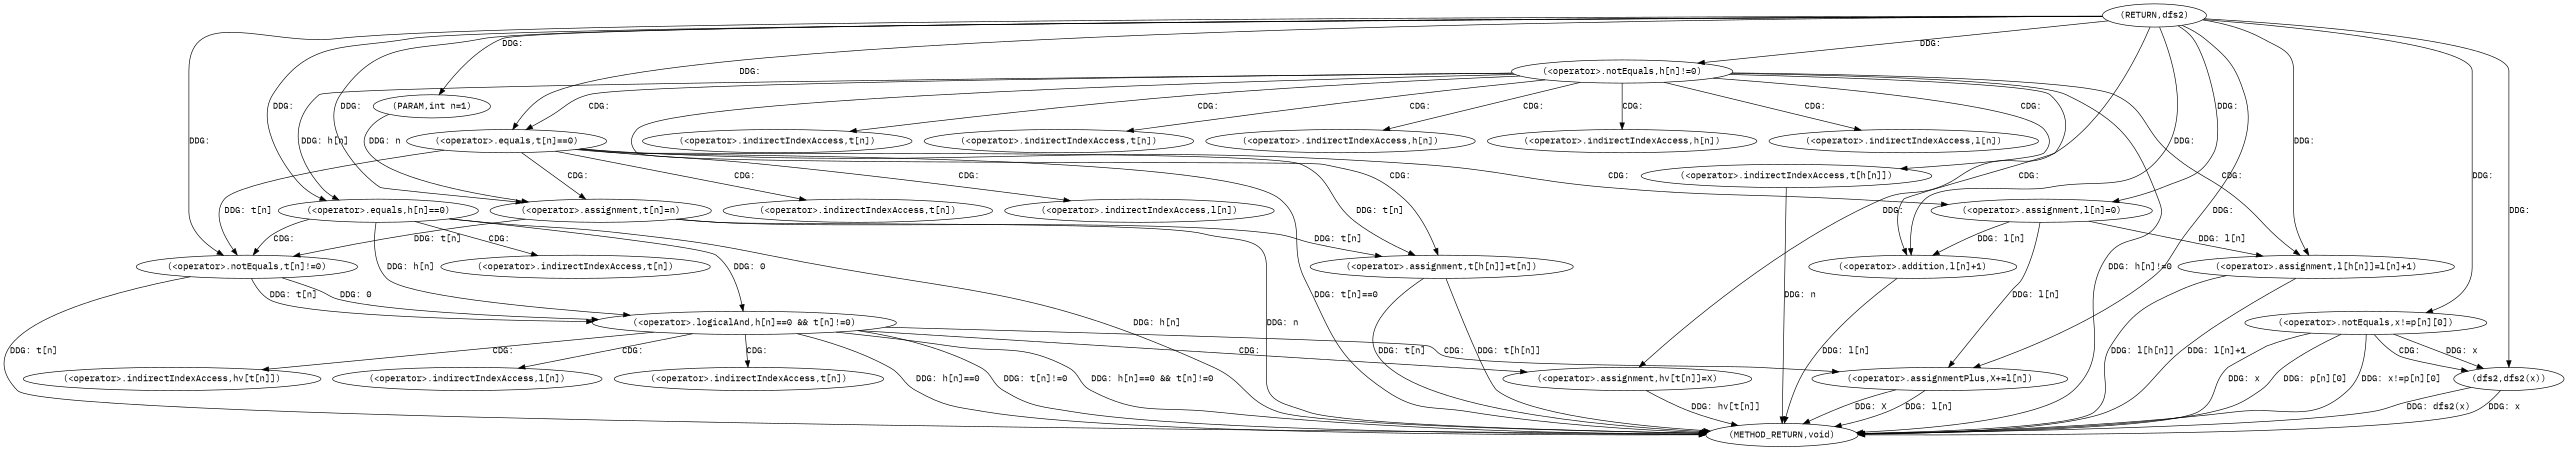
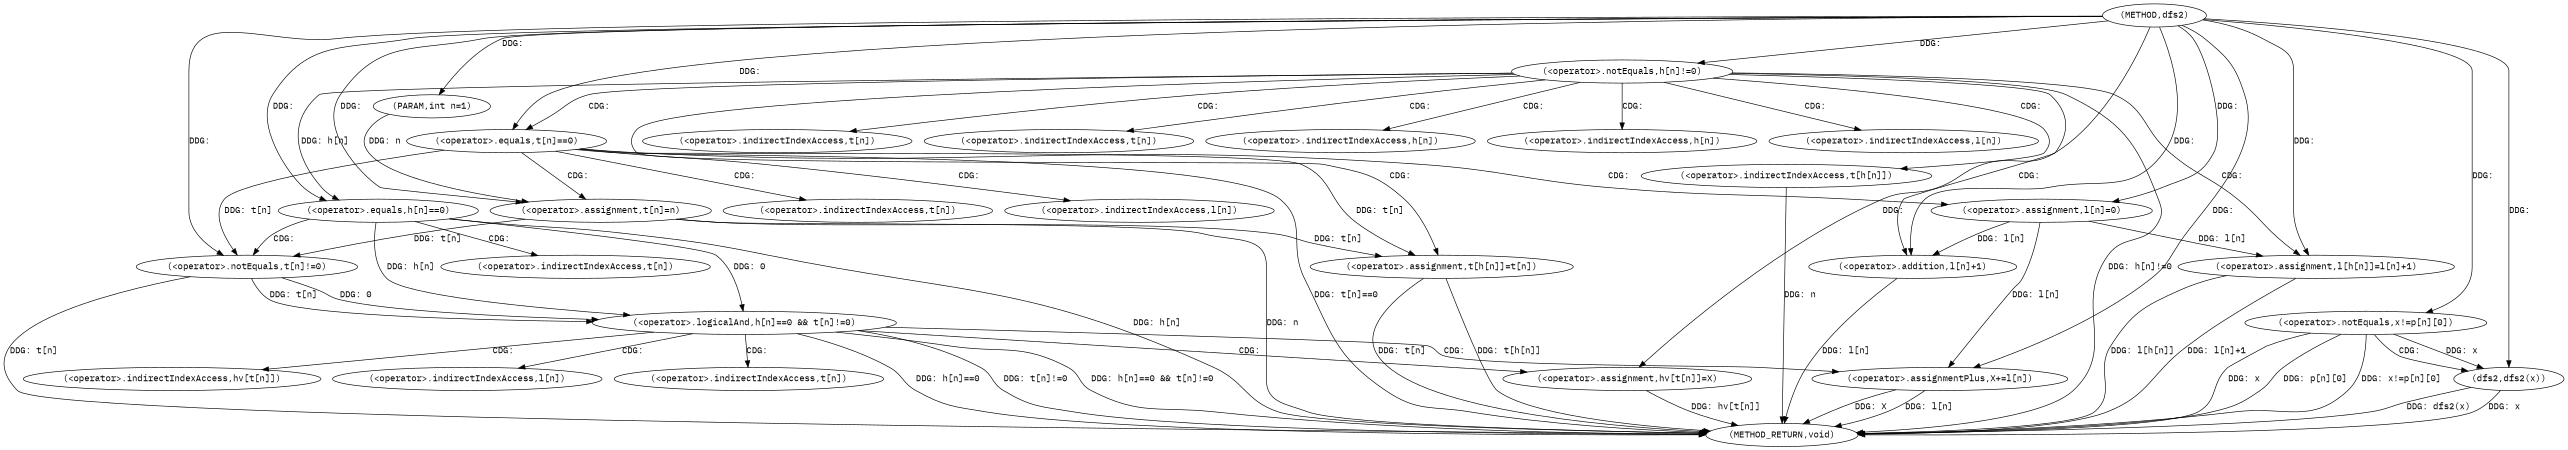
(2154, 15) -> (2154, 15)
